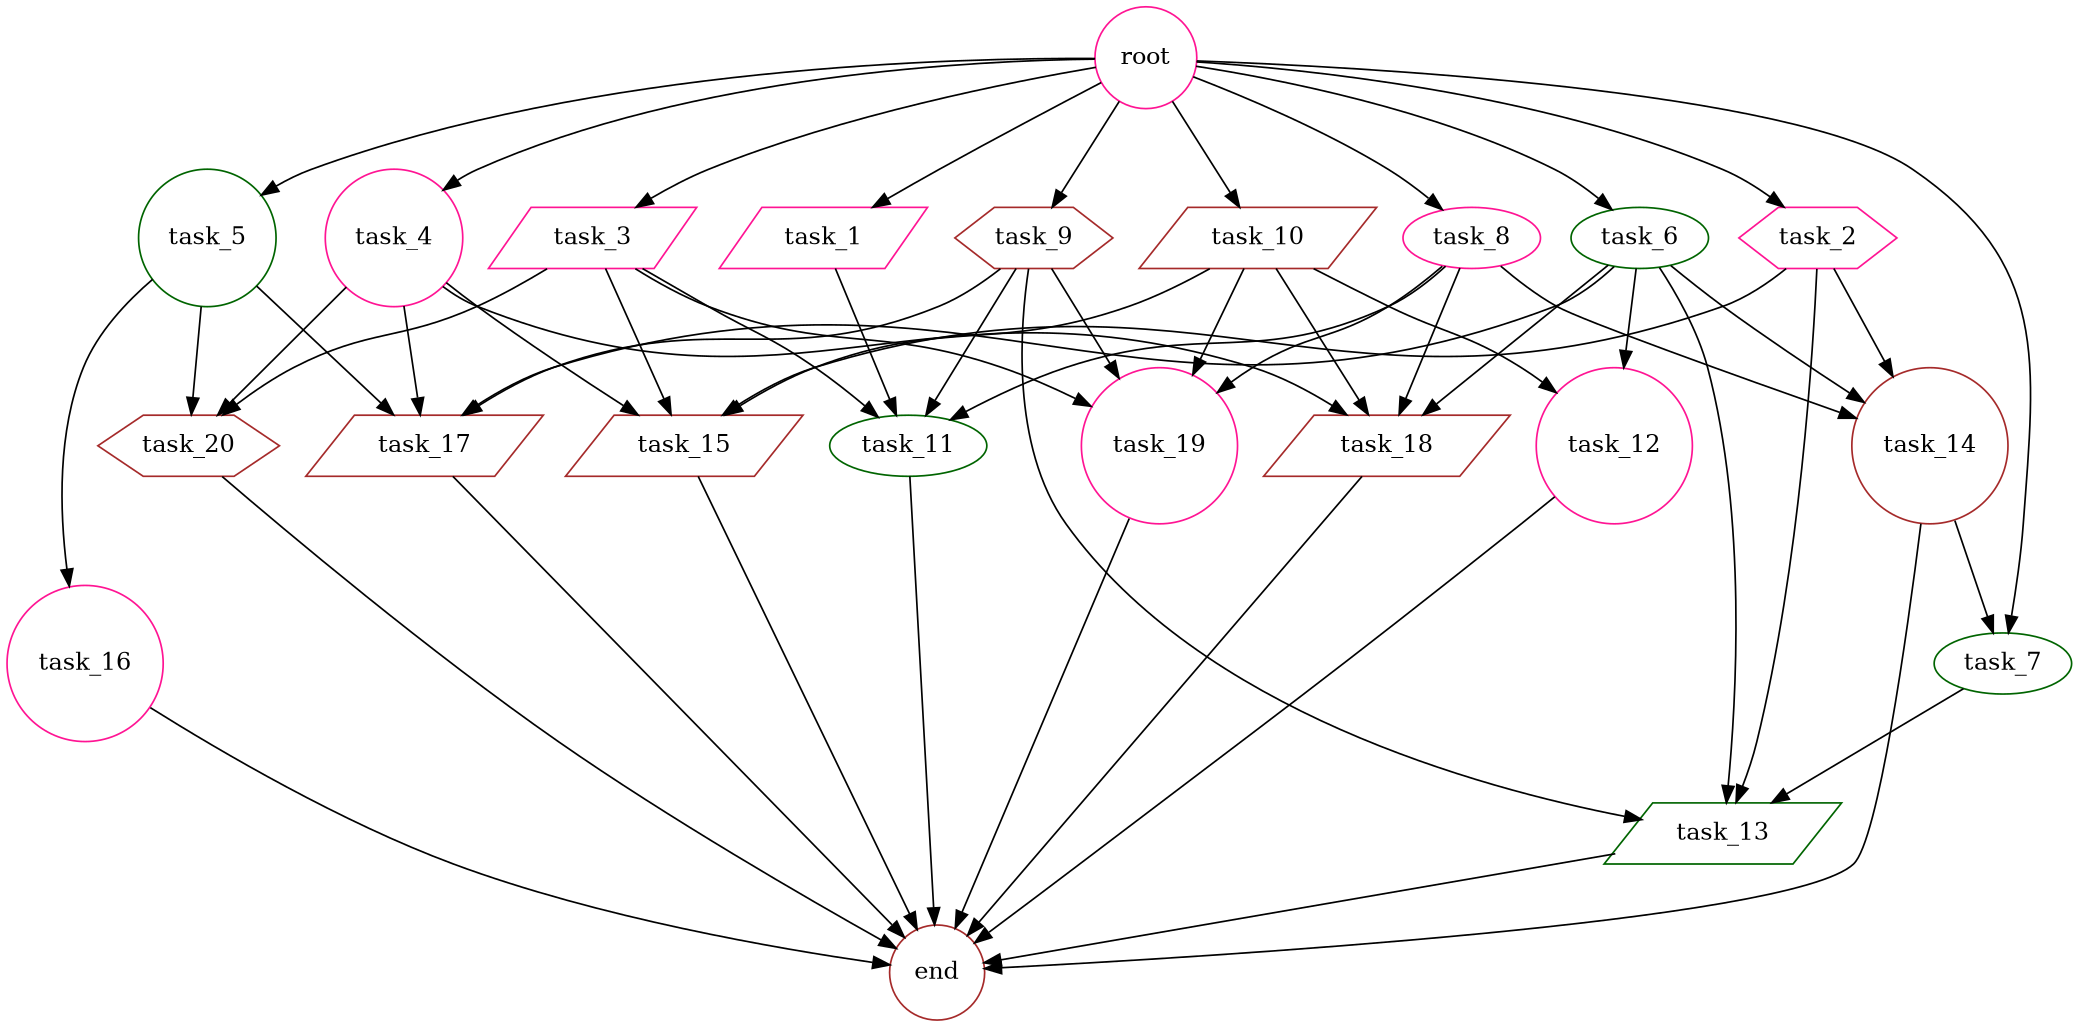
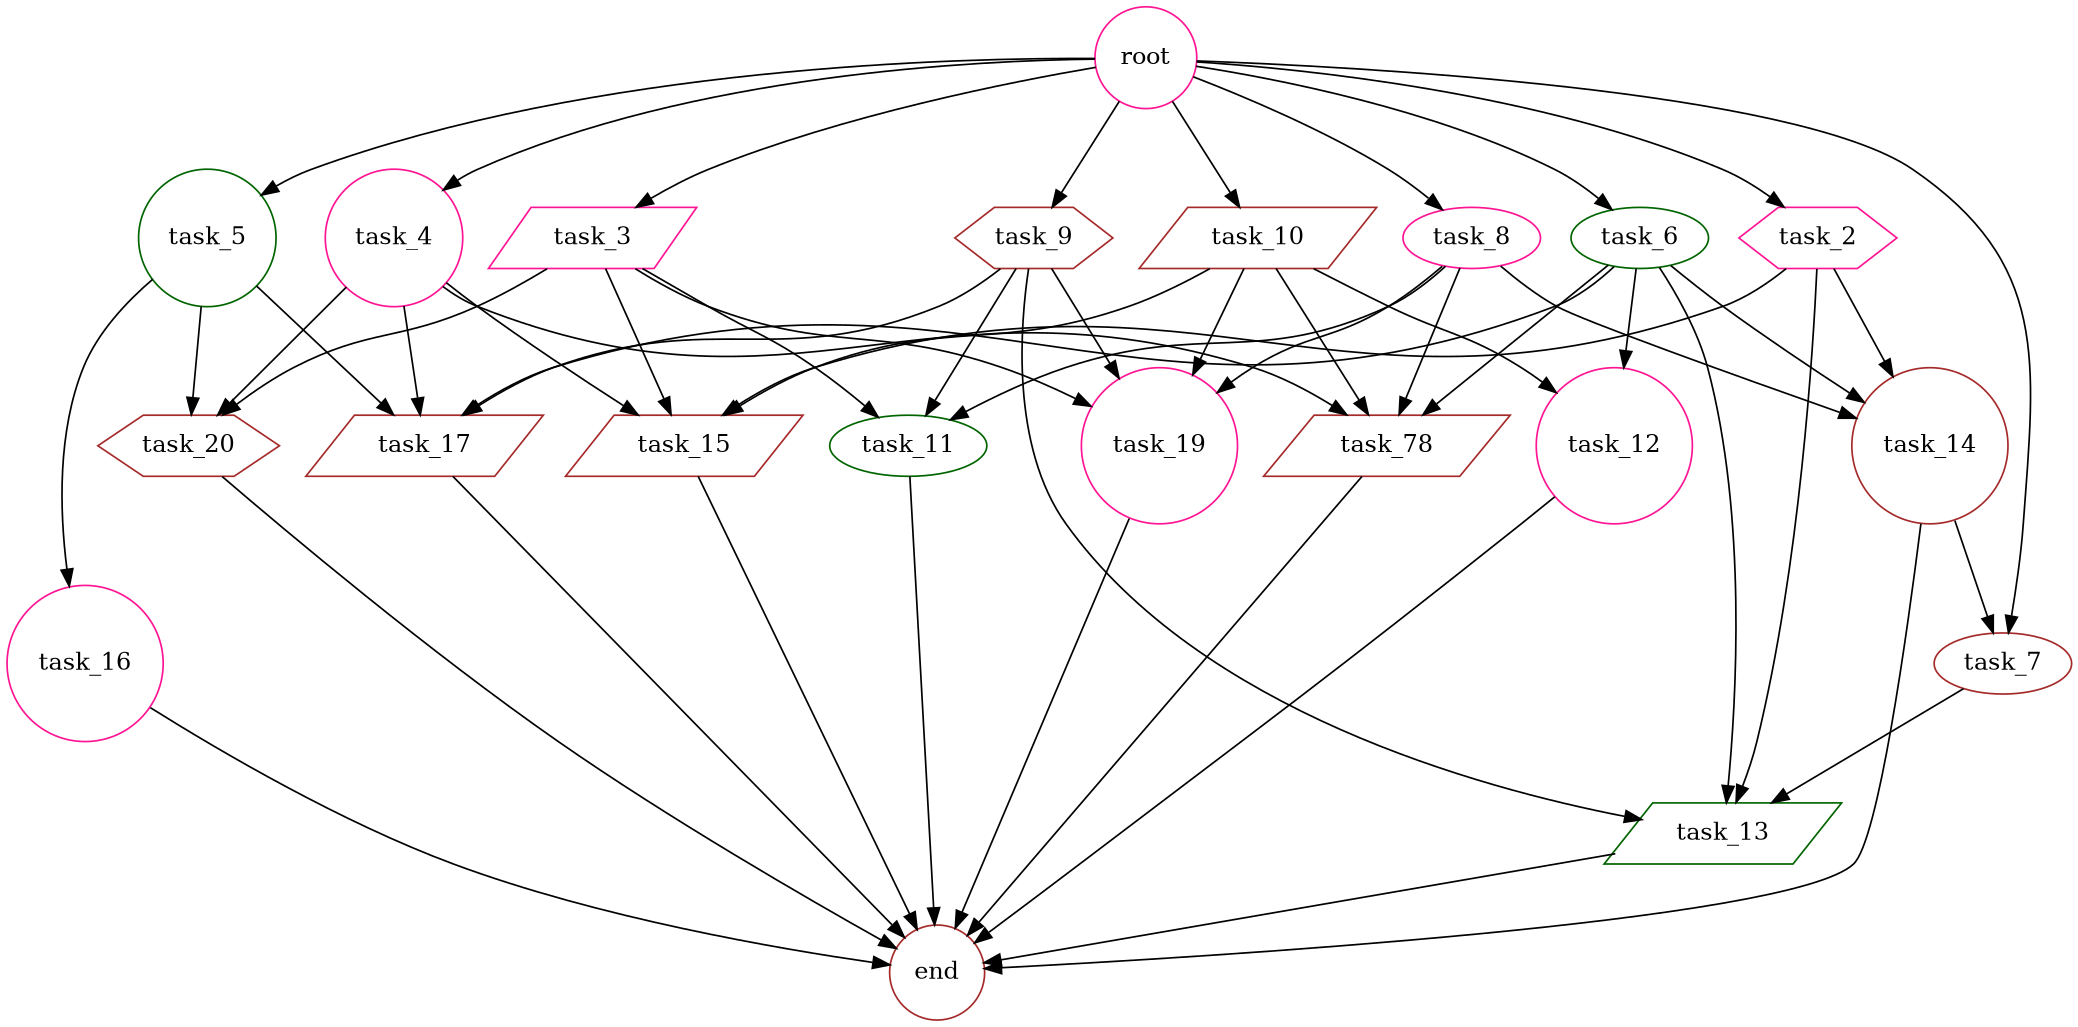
(823, 238) -> none
(1387, 446) -> (1387, 446)
(2003, 663) -> (2003, 663)
